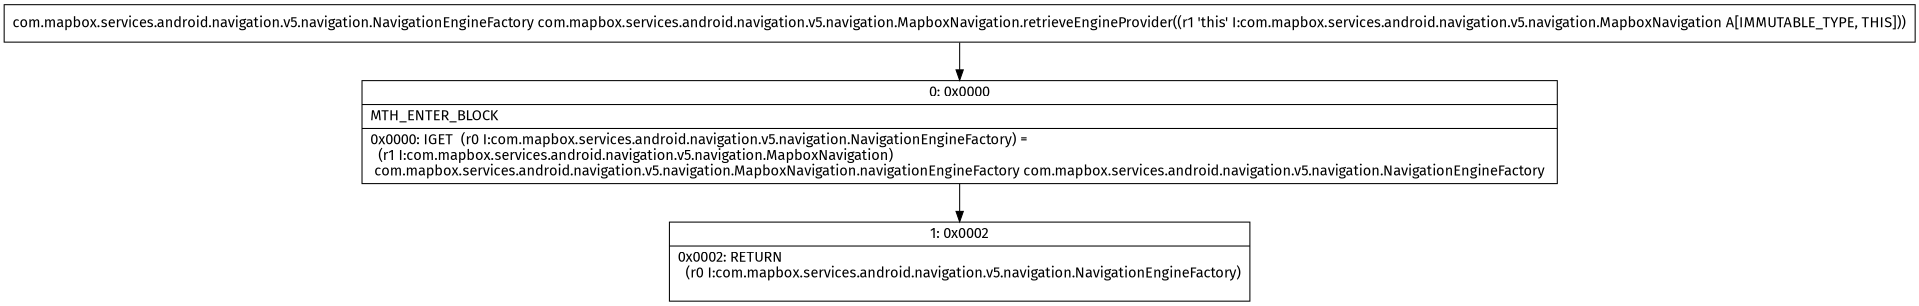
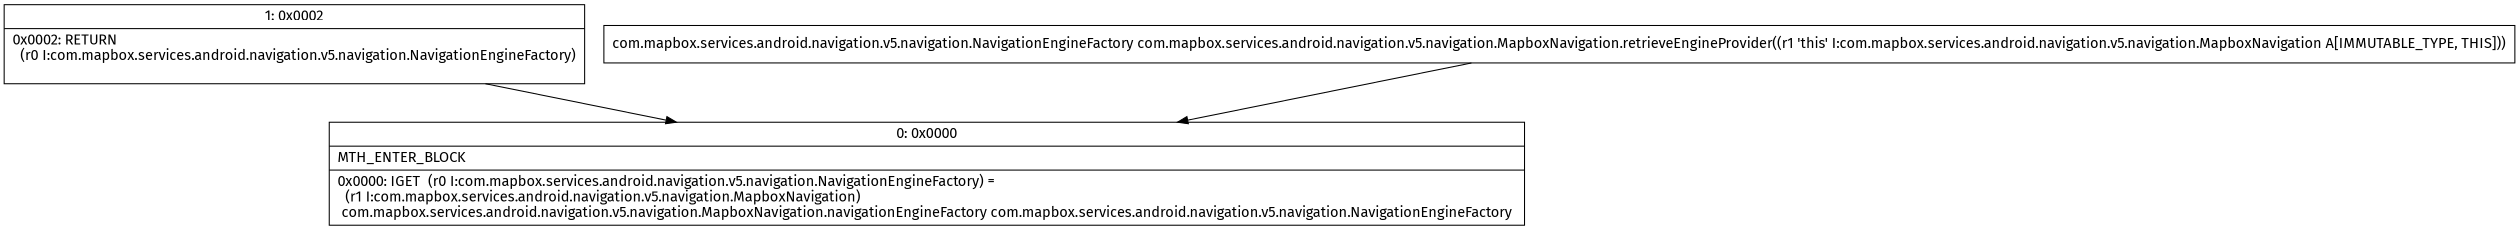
(960, 198) -> (576, 102)
